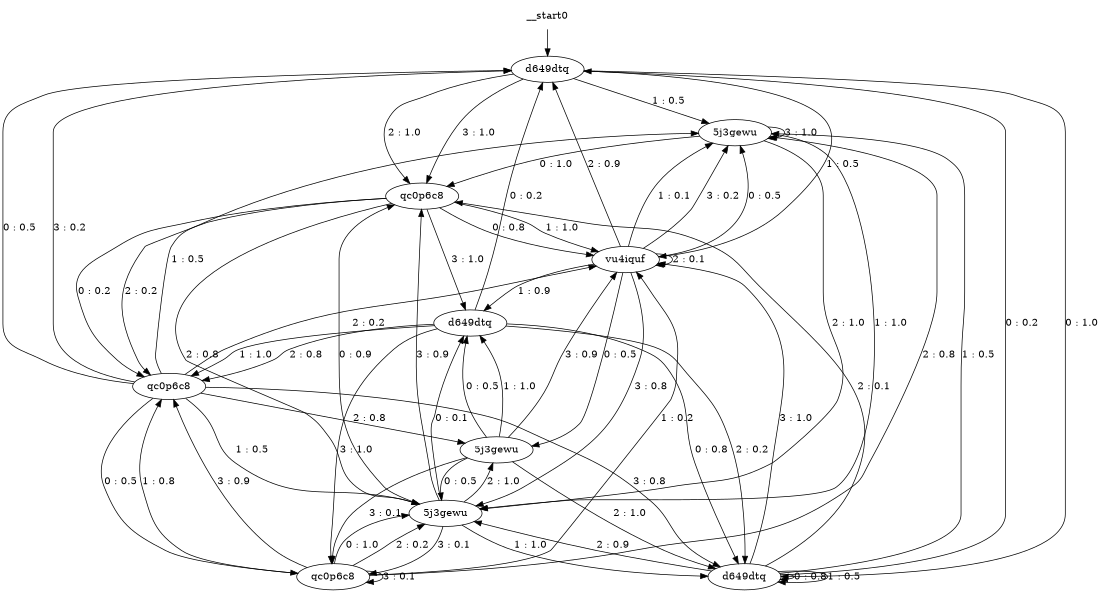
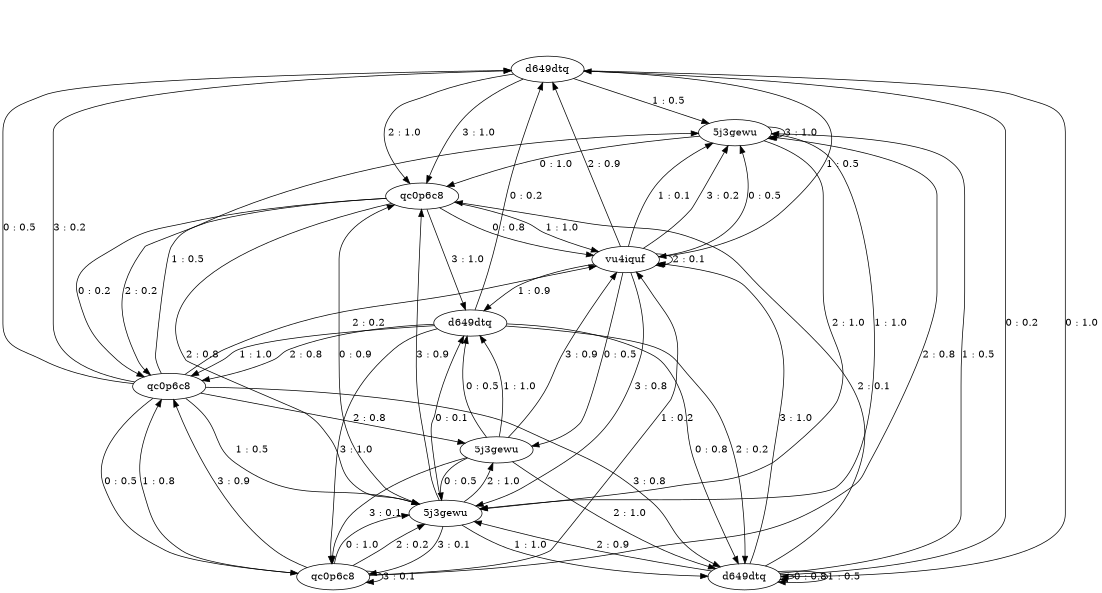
(548, 16) -> none
